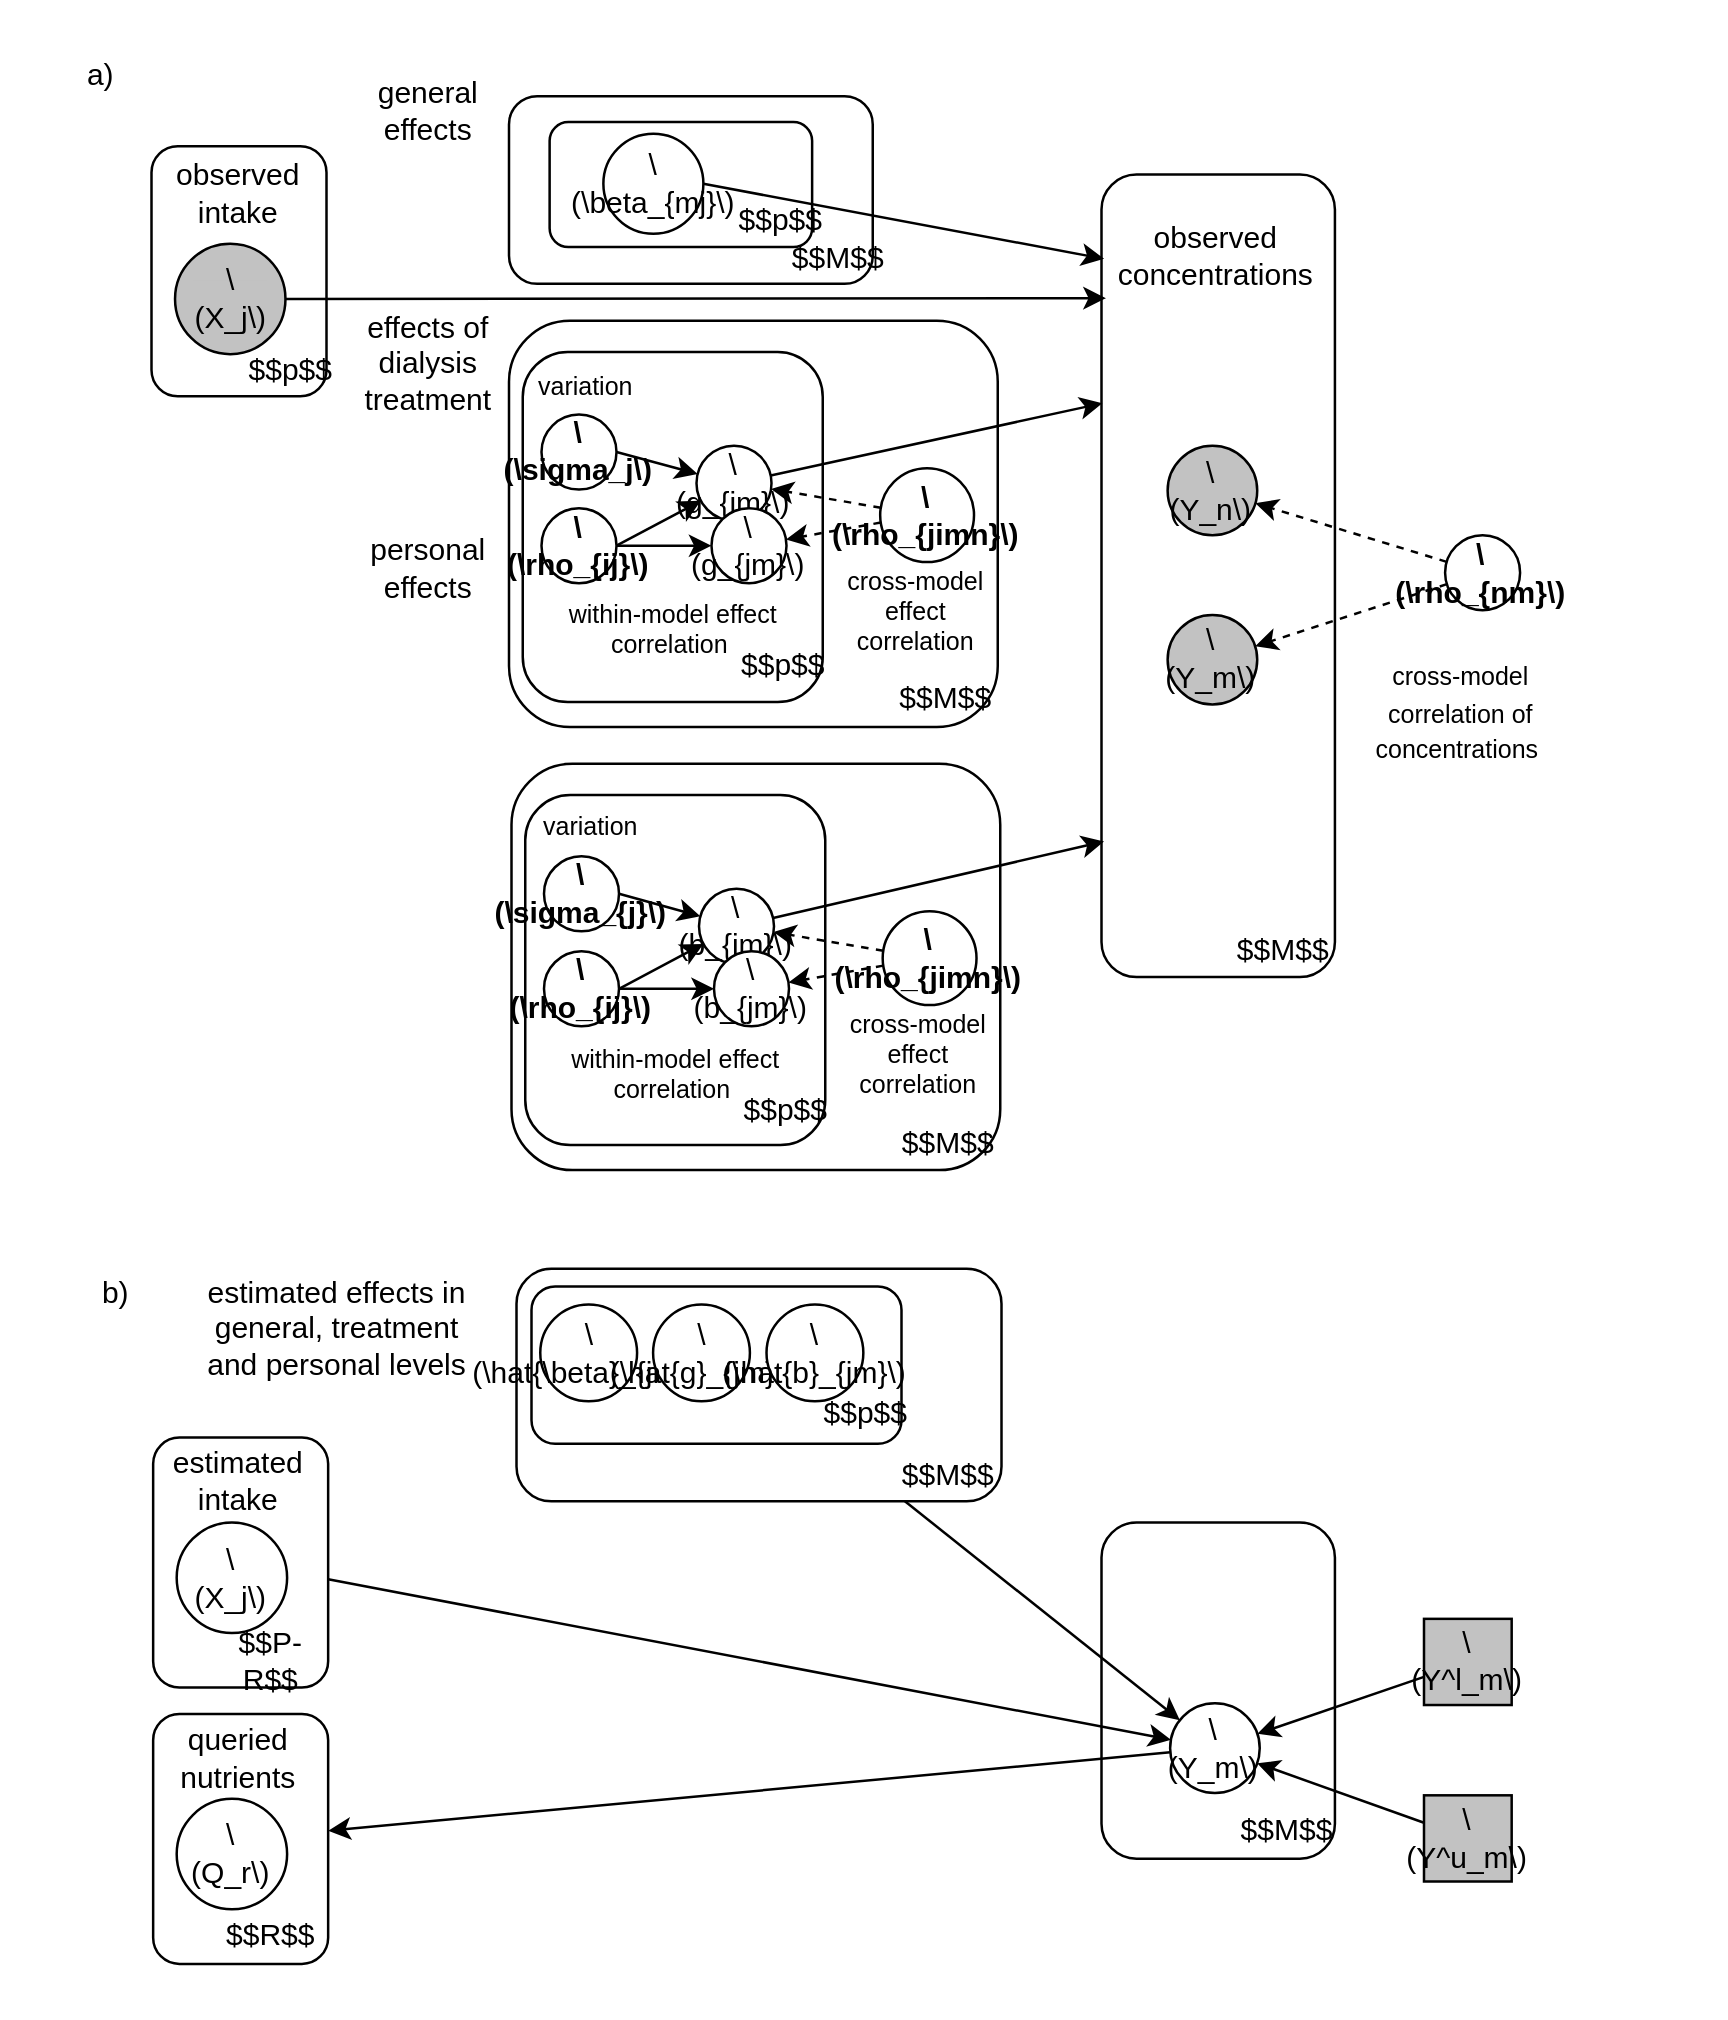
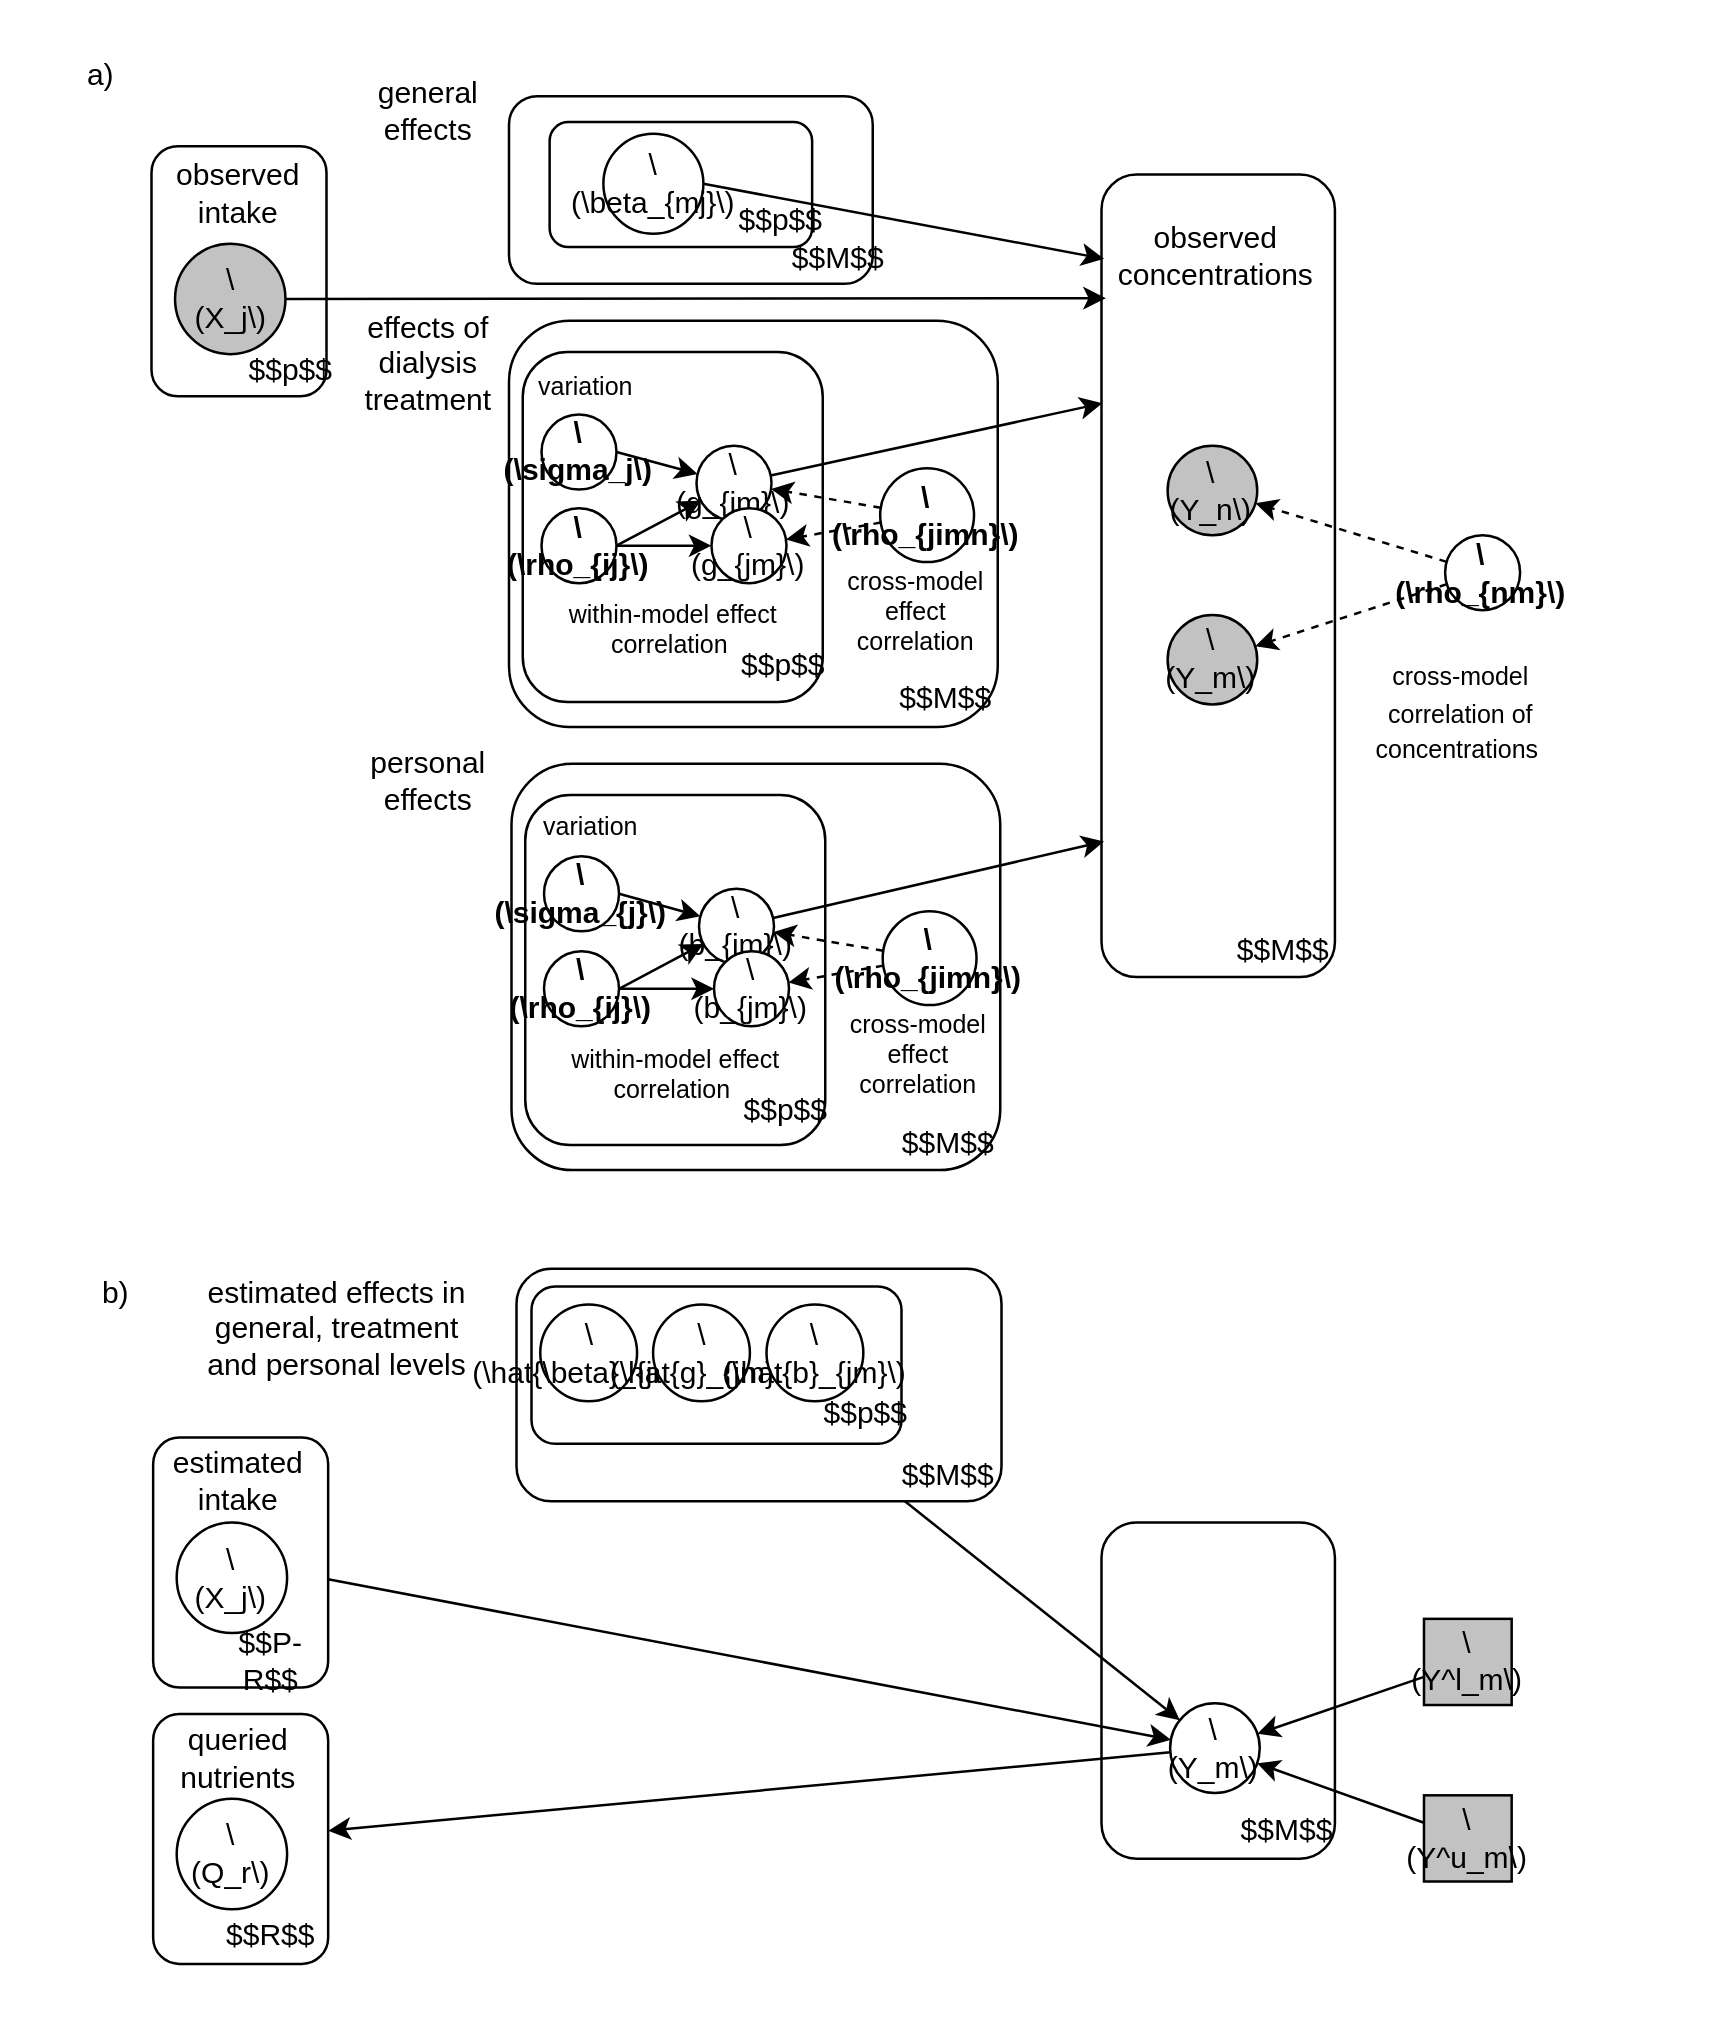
(429, 568) -> (429, 780)
